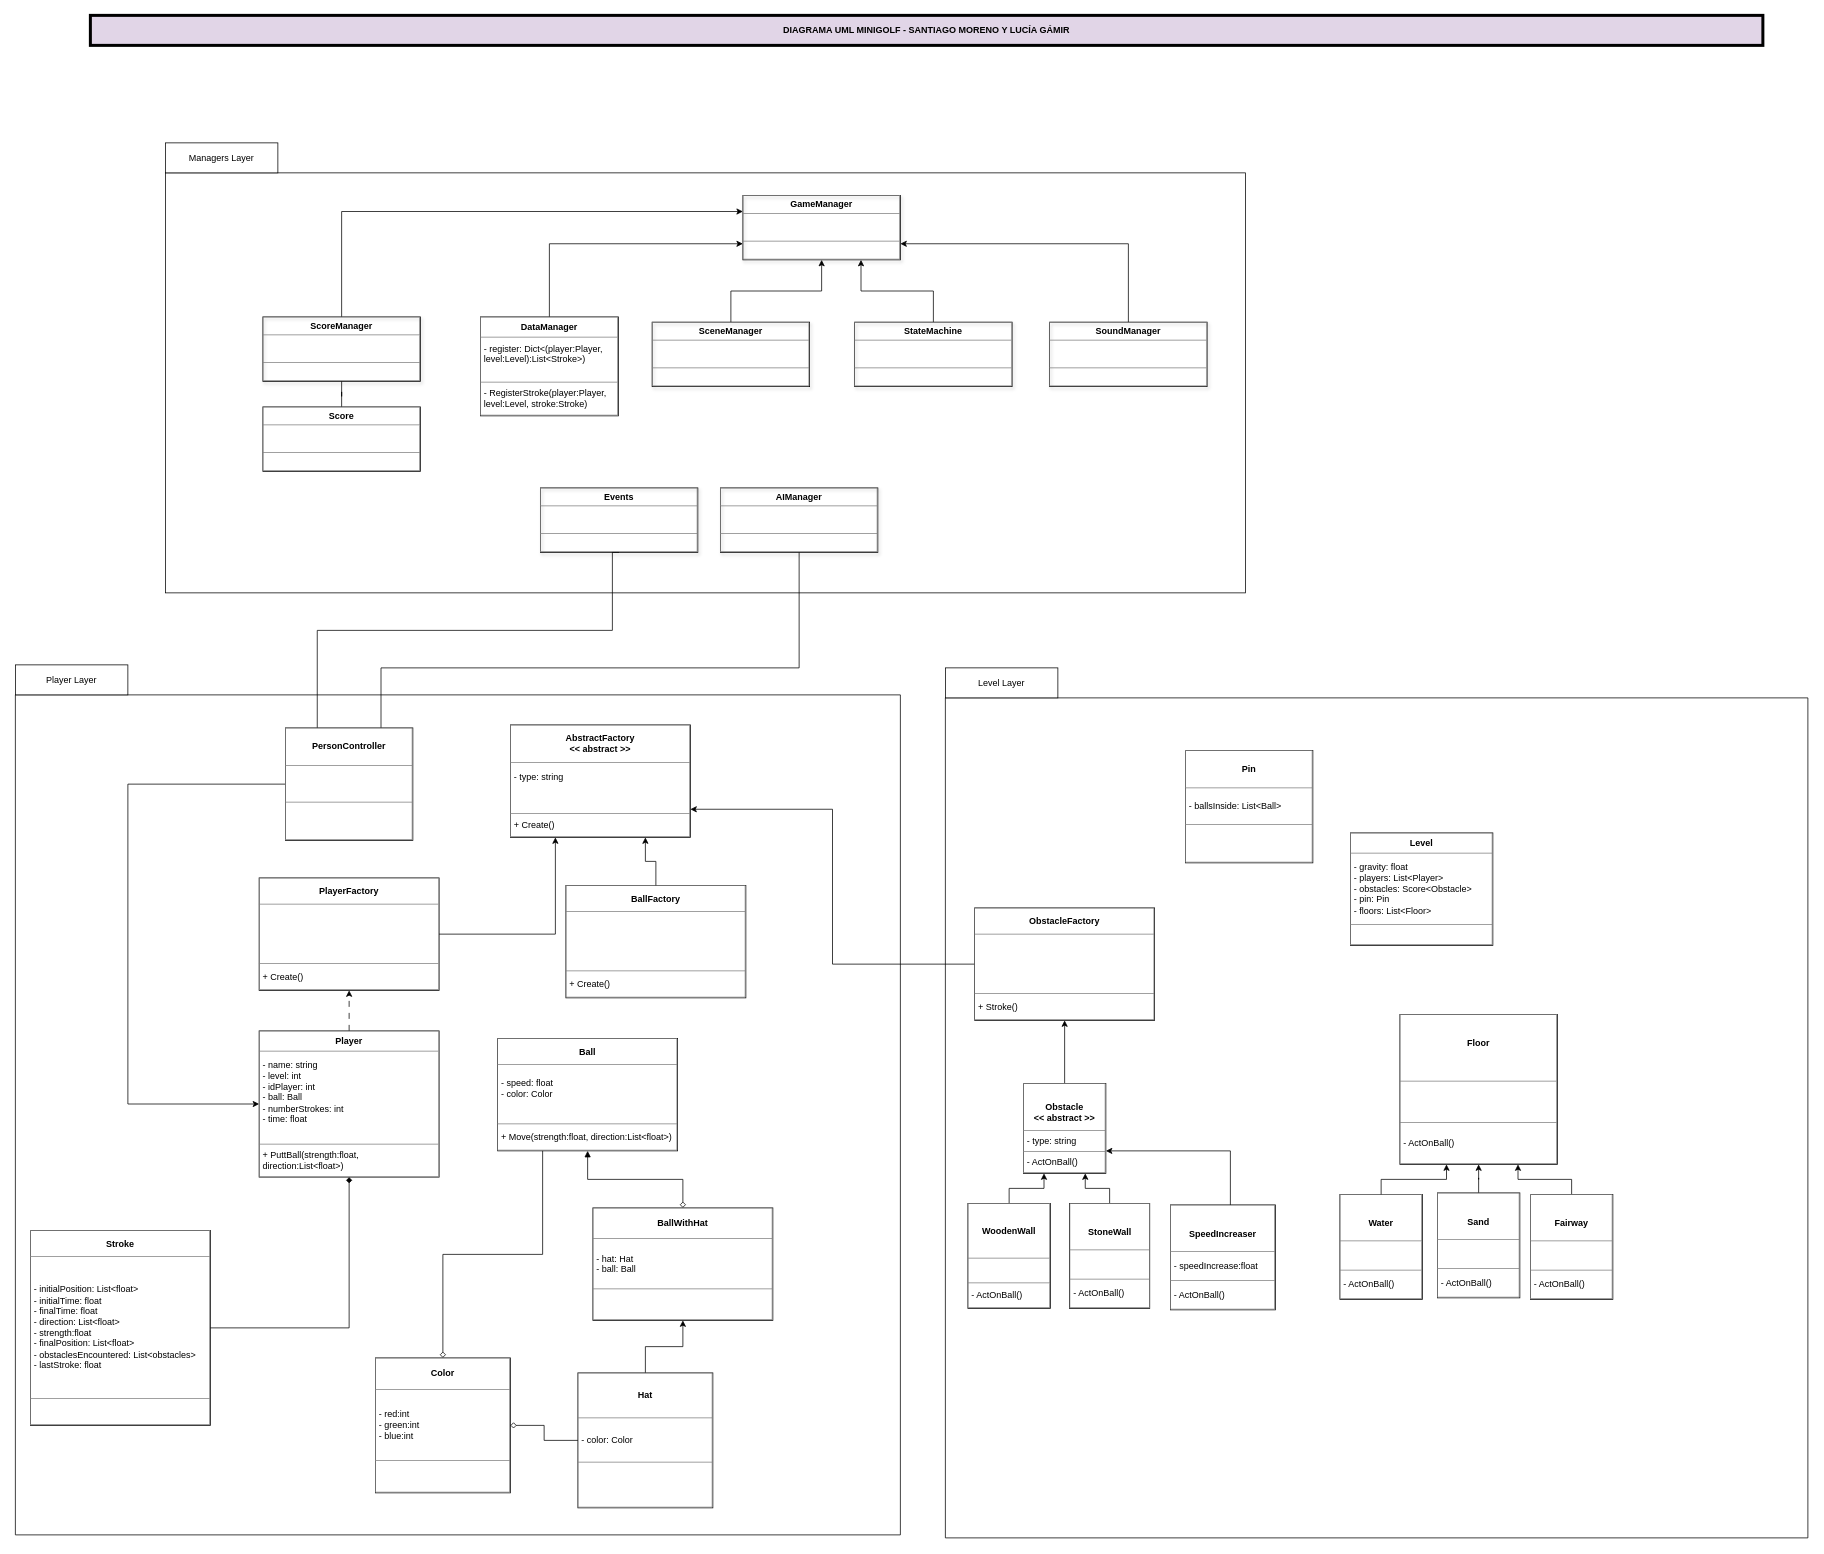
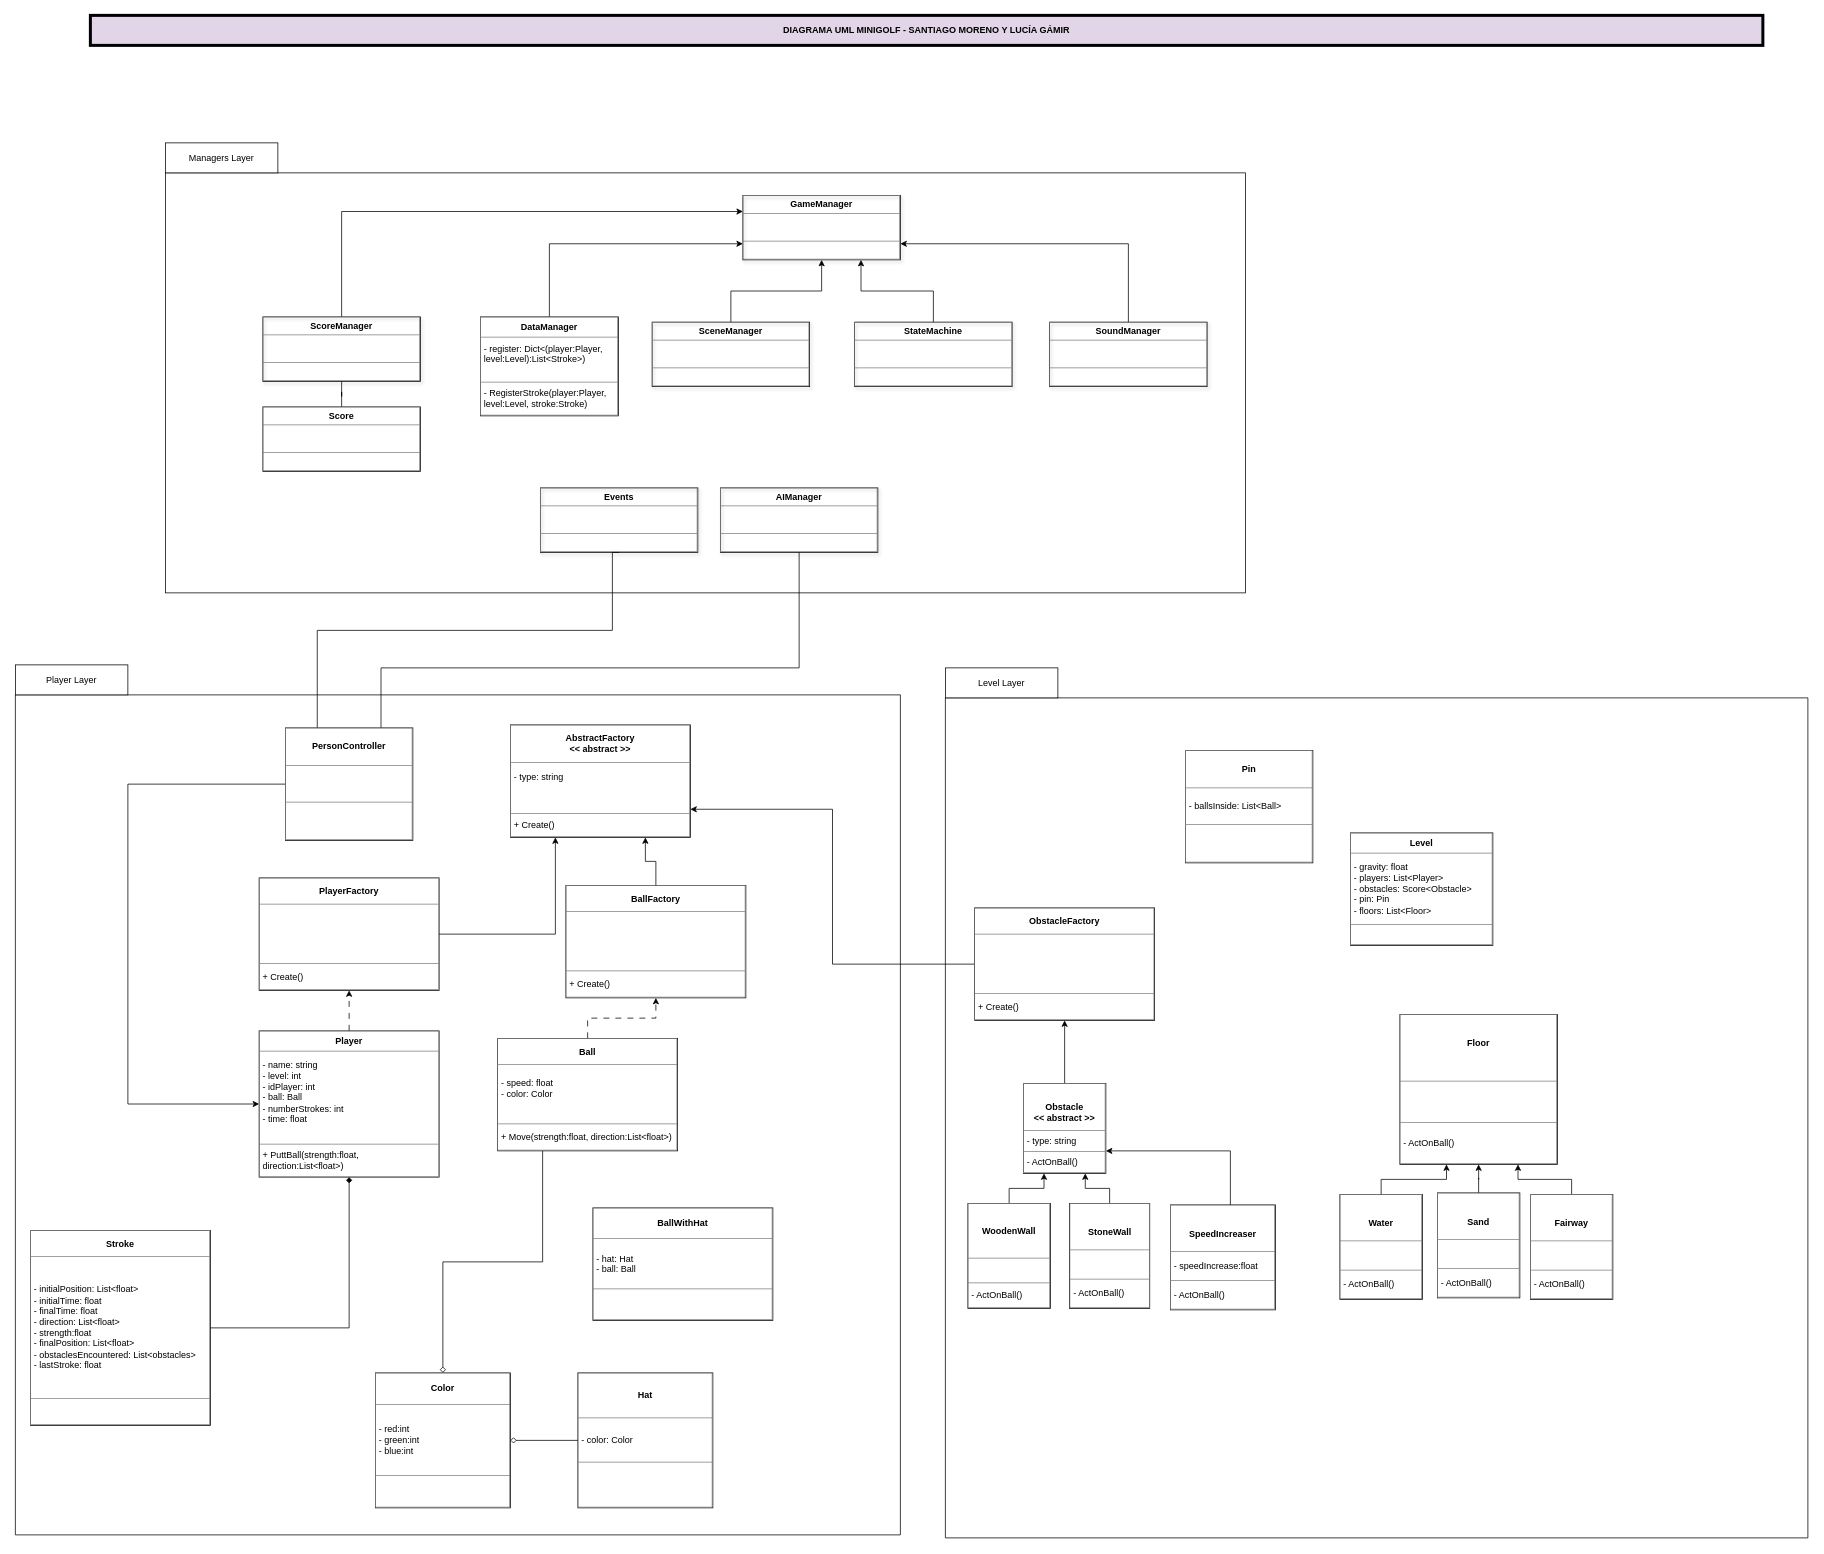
(1011, 919) -> (1011, 919)
none -> (588, 1031)
(626, 1179) -> none
(652, 1347) -> none
(443, 1425) -> (443, 1440)
